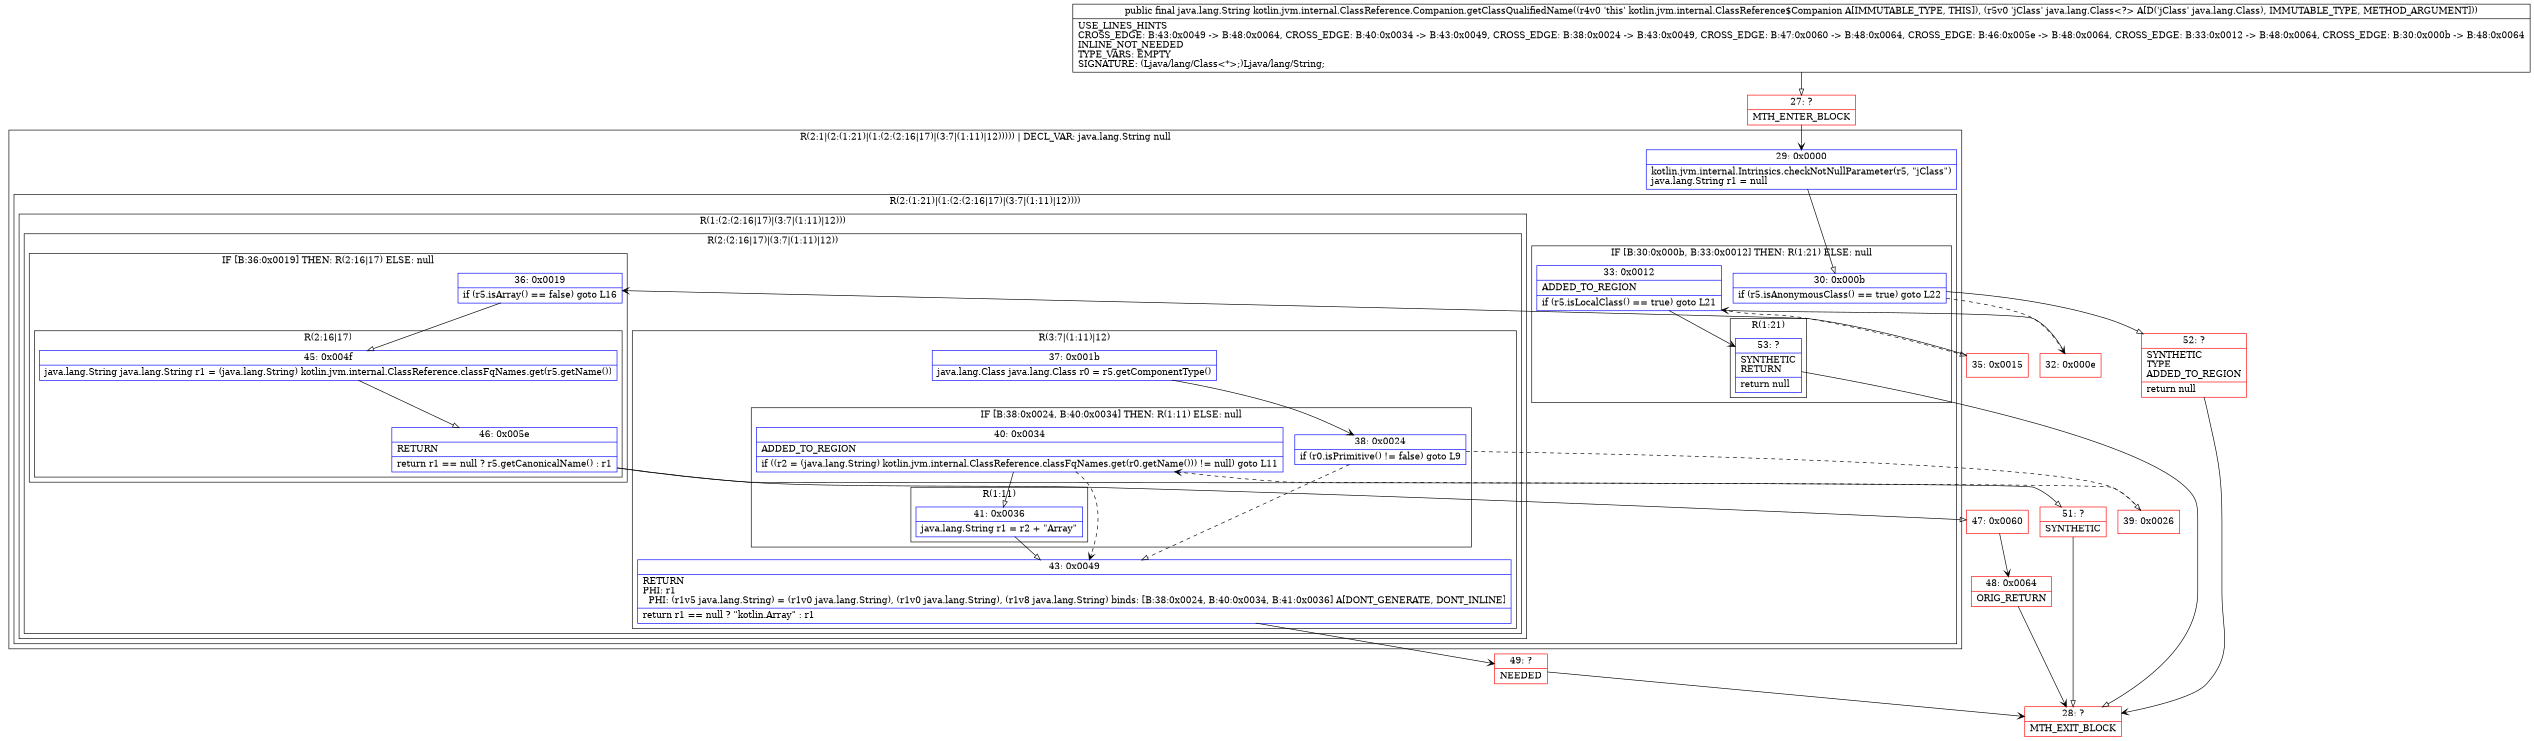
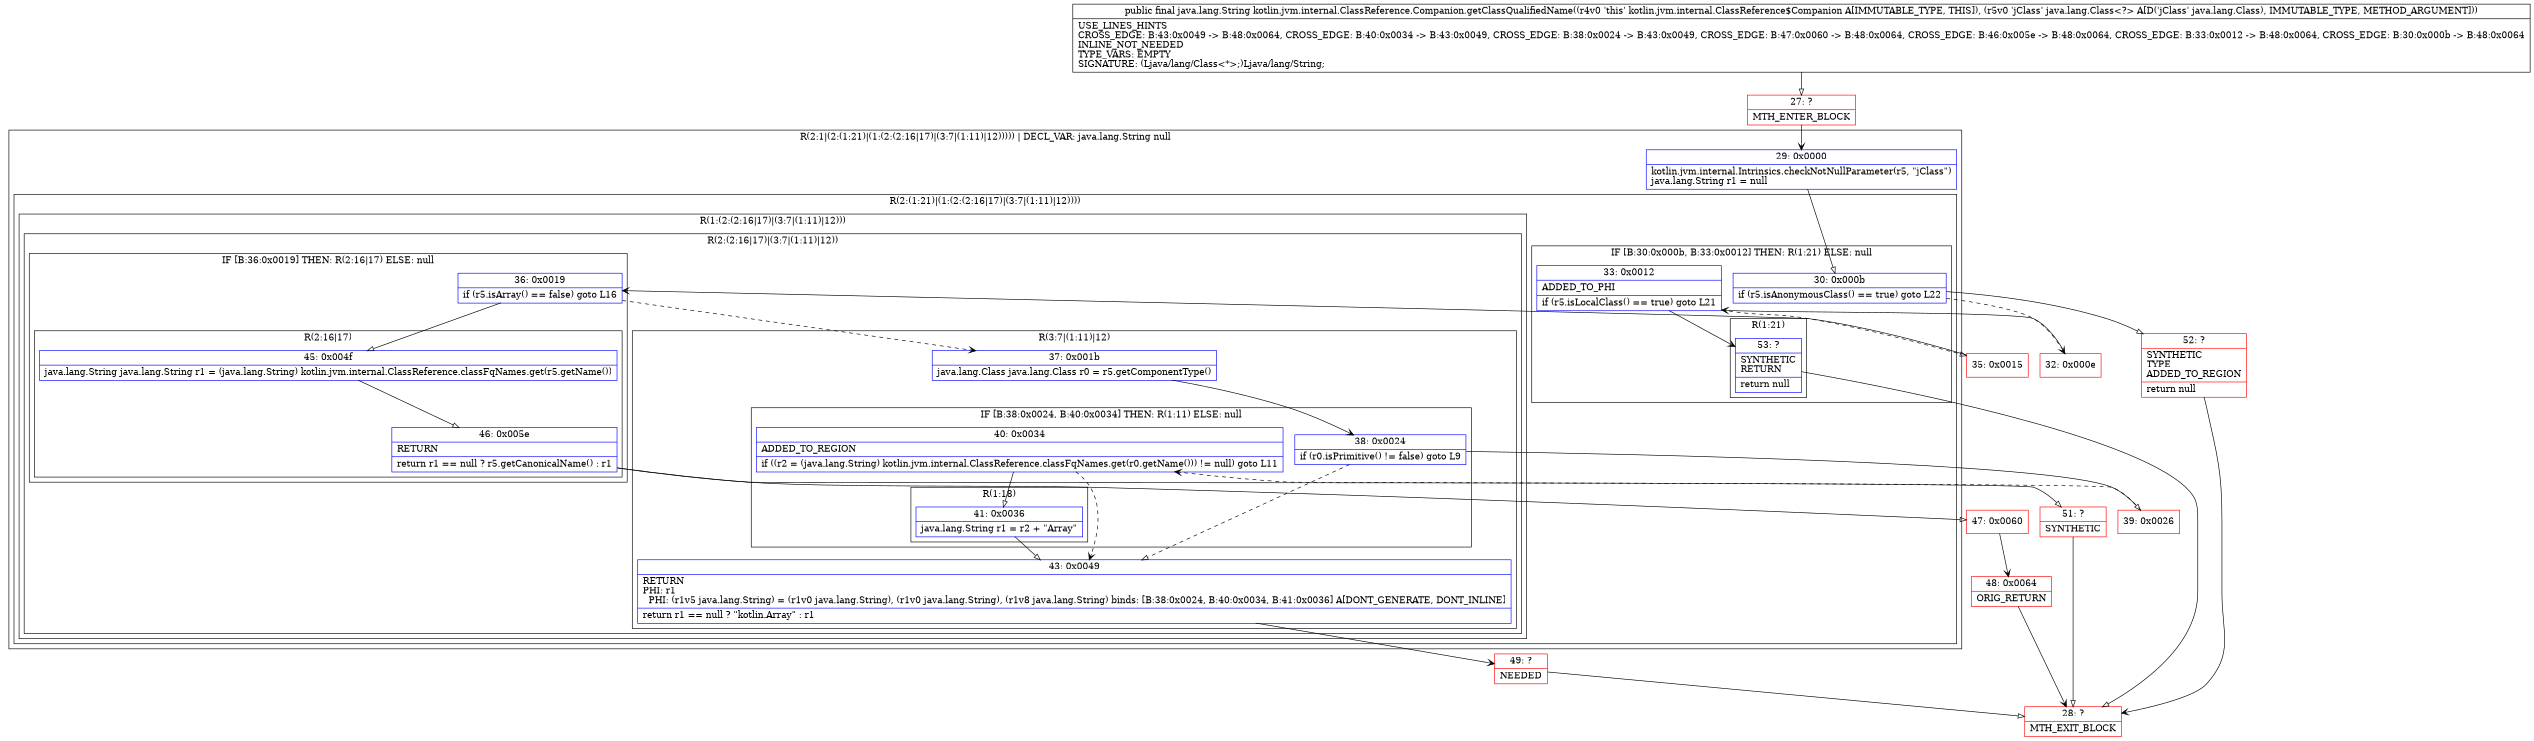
(1589, 288) -> (1579, 288)
none -> (796, 325)
(1805, 460) -> (1805, 460)
(999, 495) -> (999, 495)
(1783, 694) -> (1783, 694)
